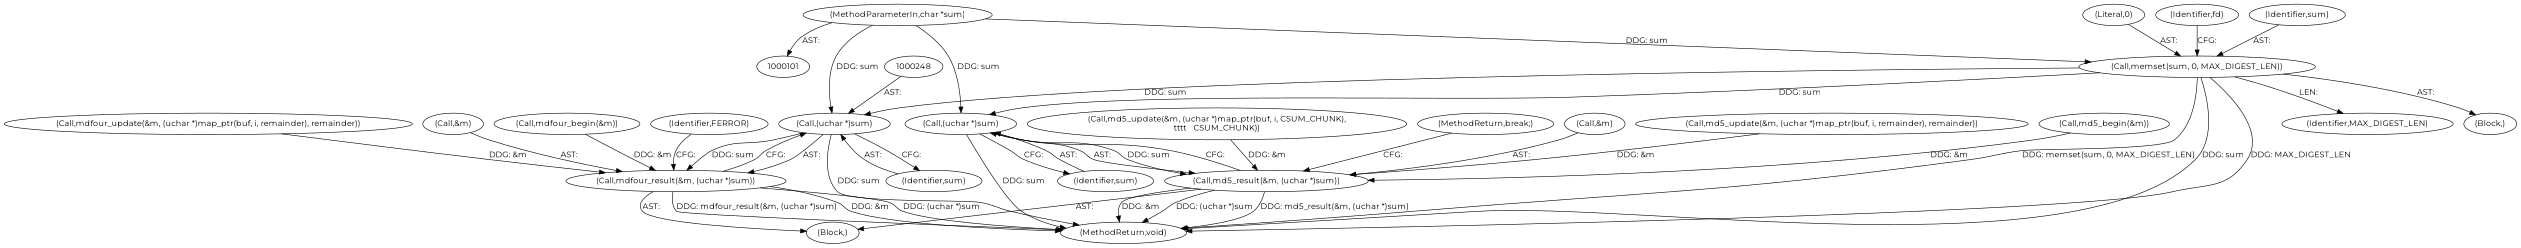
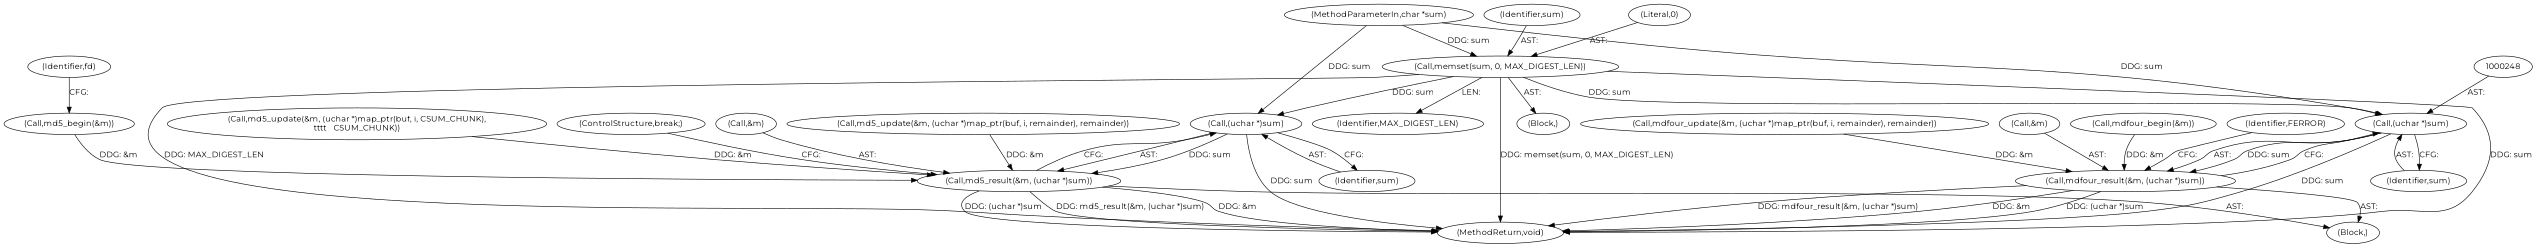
(2197, 38) -> (69, 92)
(783, 67) -> none
(1486, 124) -> (631, 124)
